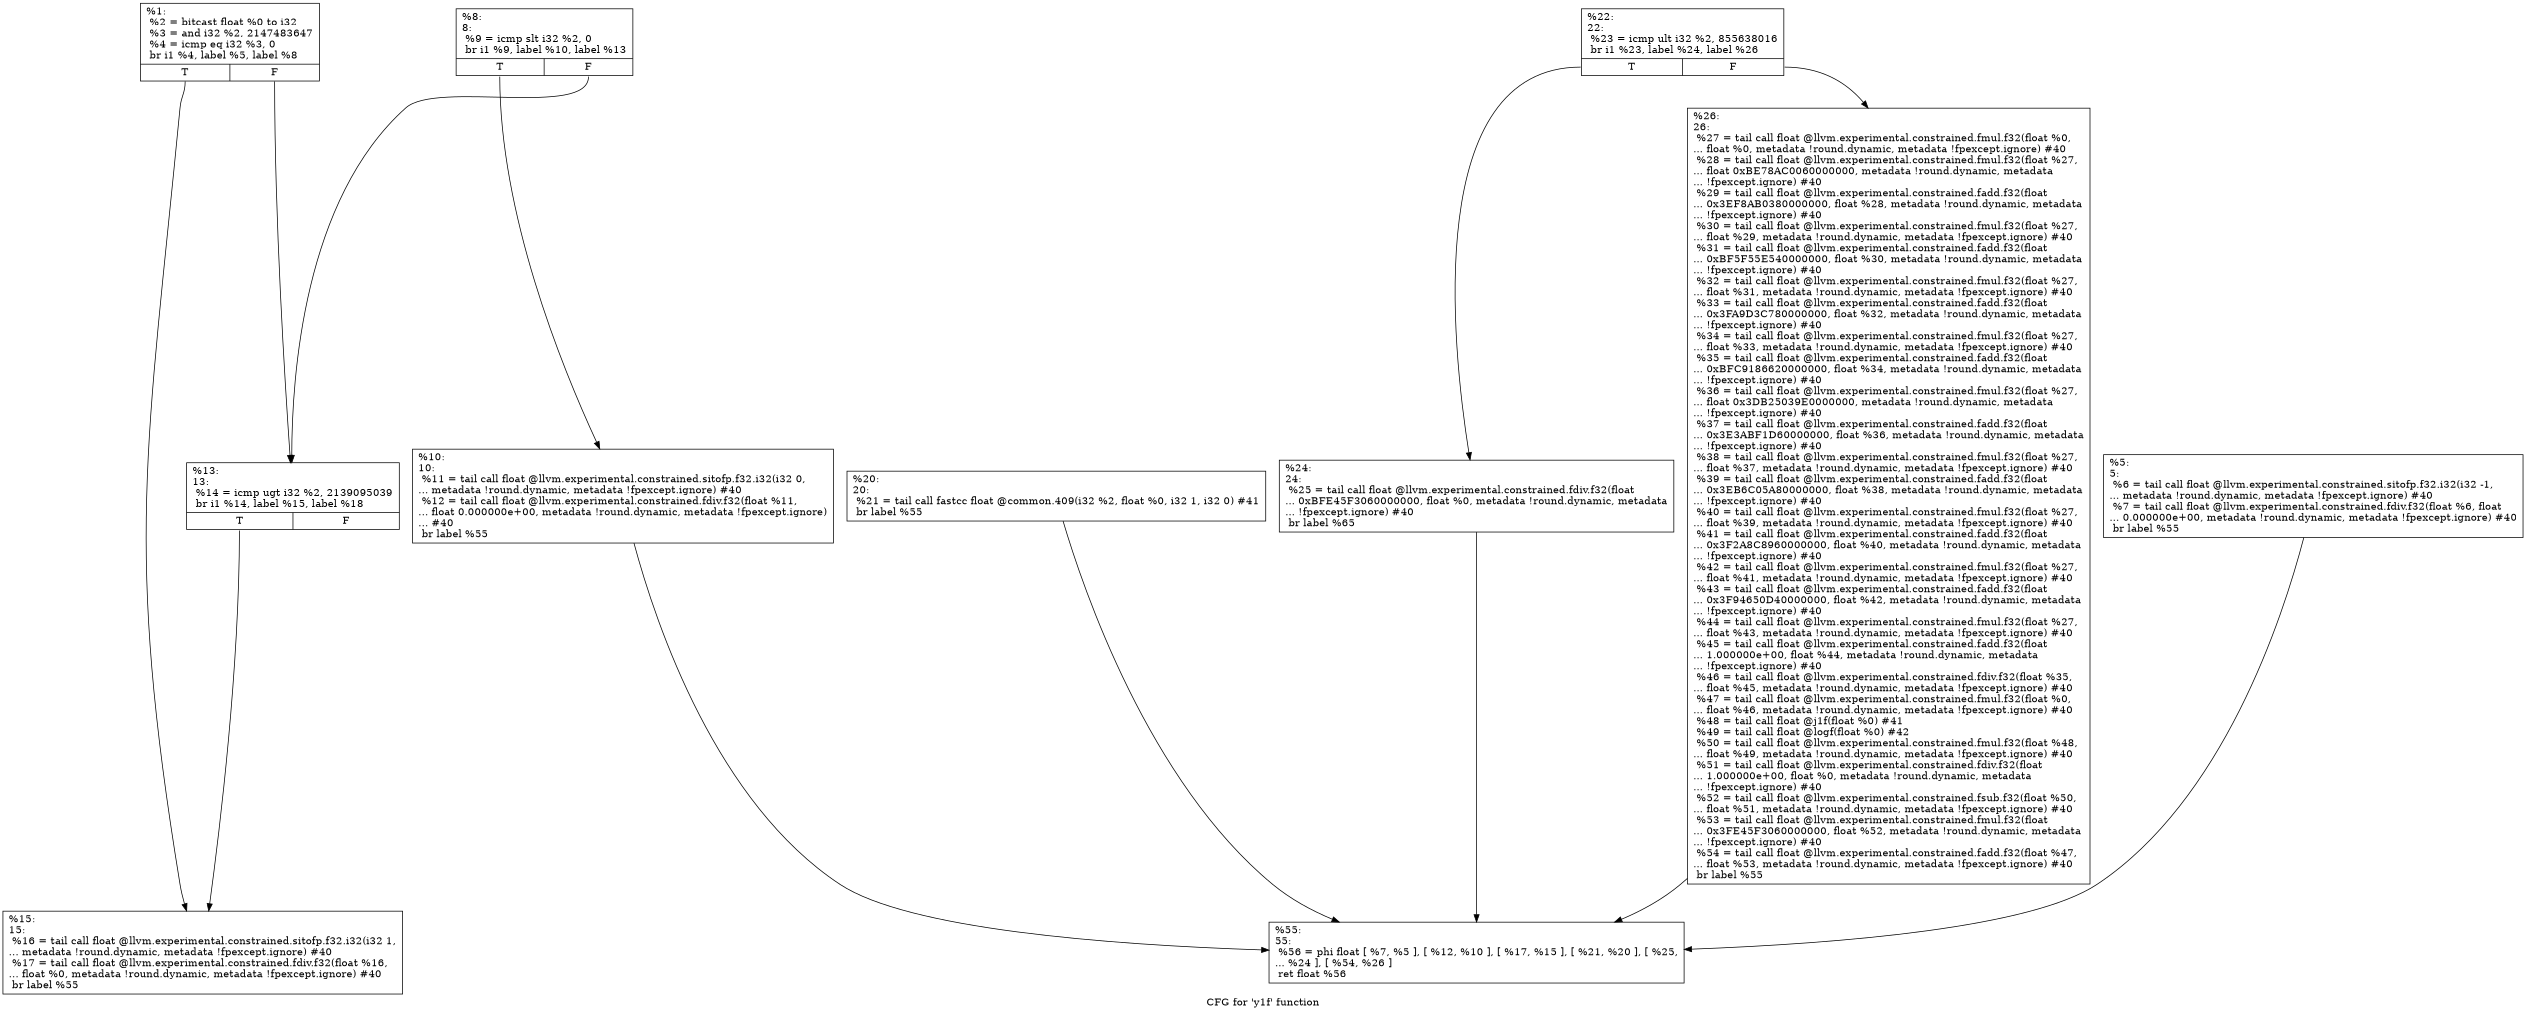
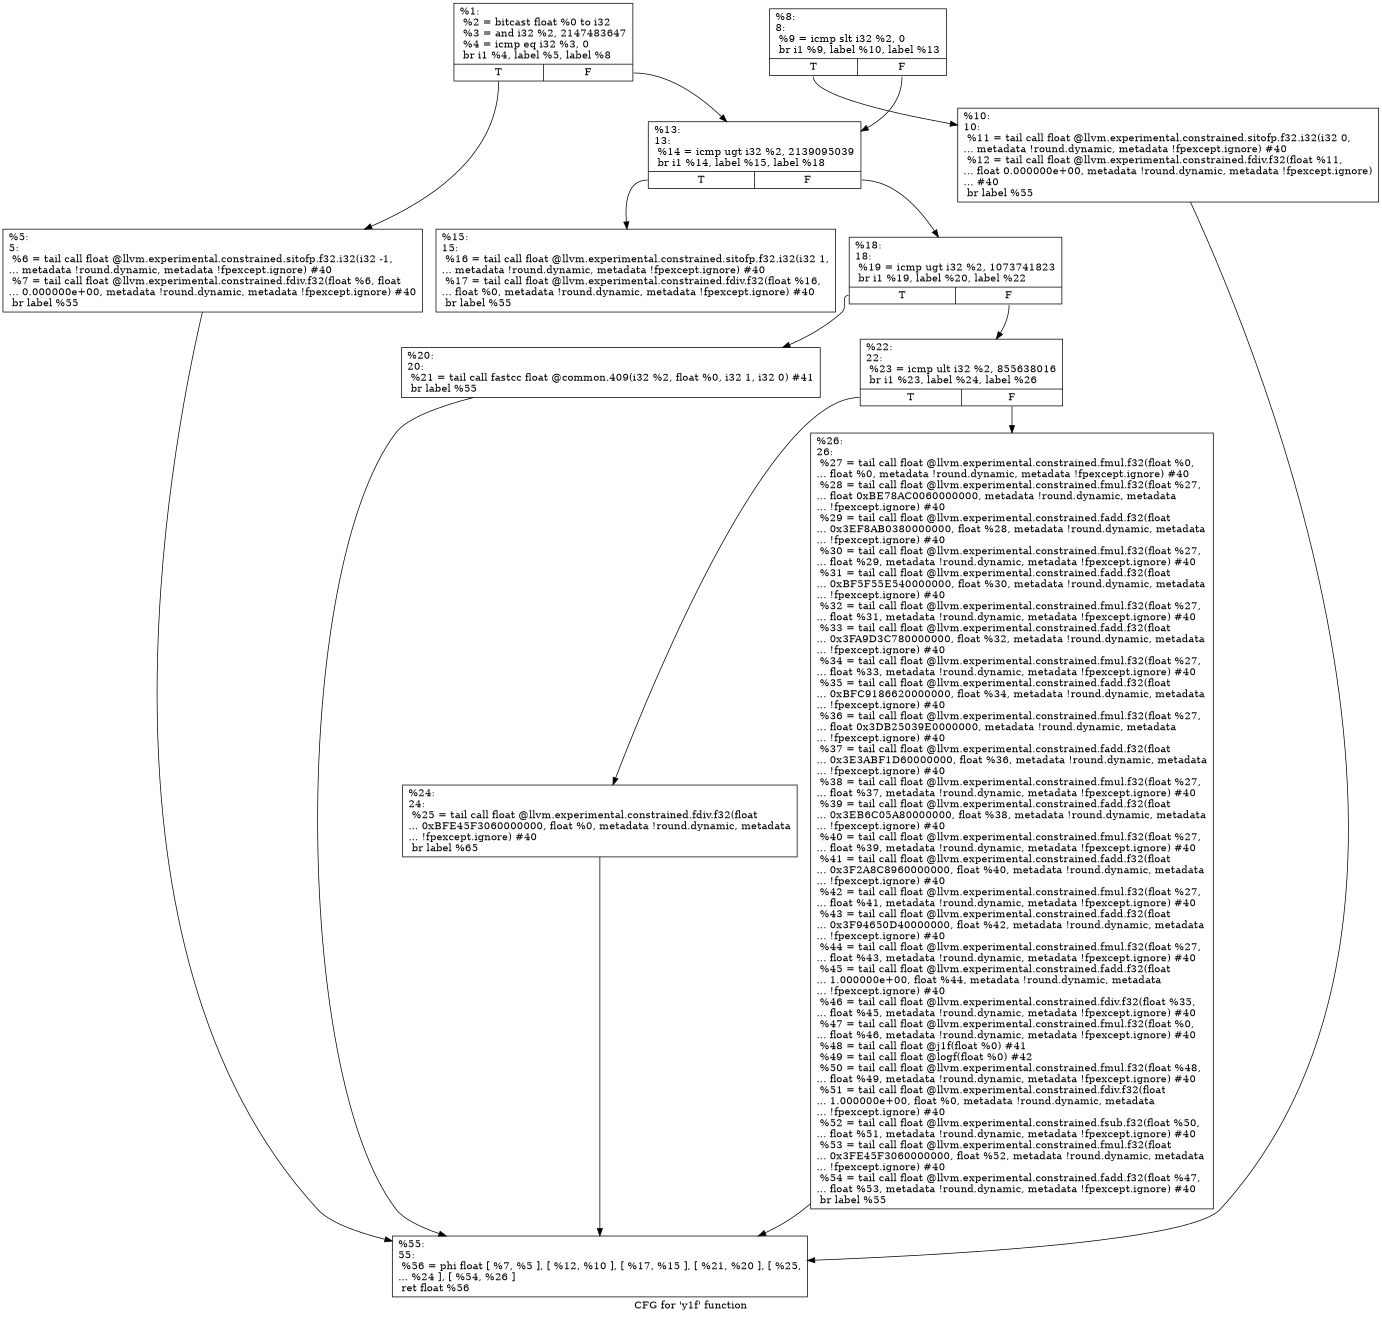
none -> (956, 271)
(147, 493) -> (457, 172)
